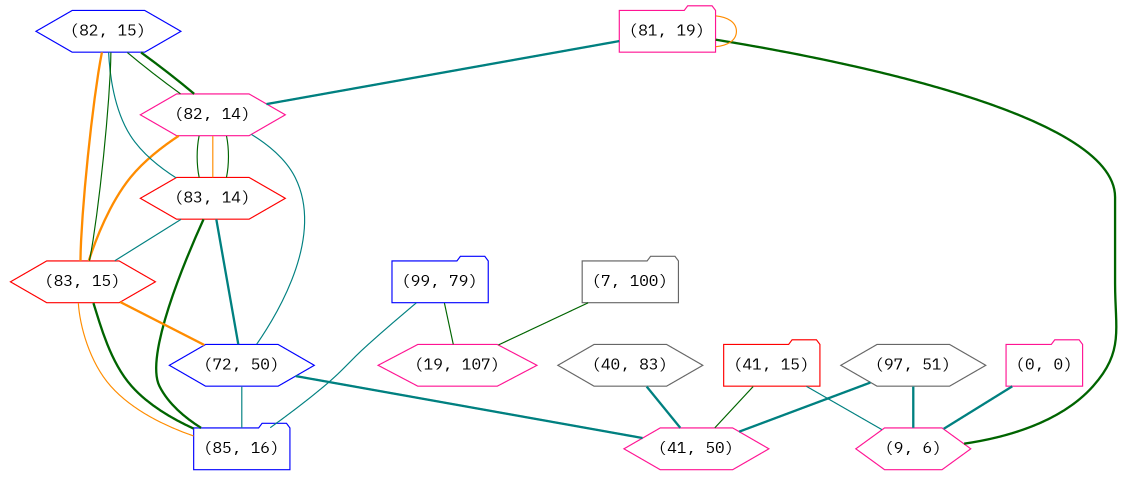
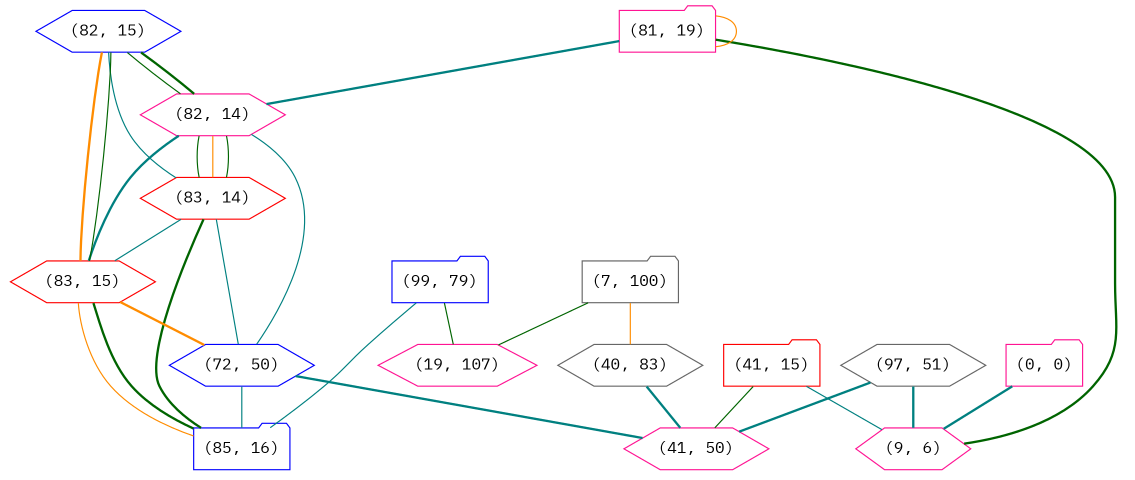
(122, 189) -> (122, 189)
(227, 282) -> (227, 282)
none -> (630, 324)
